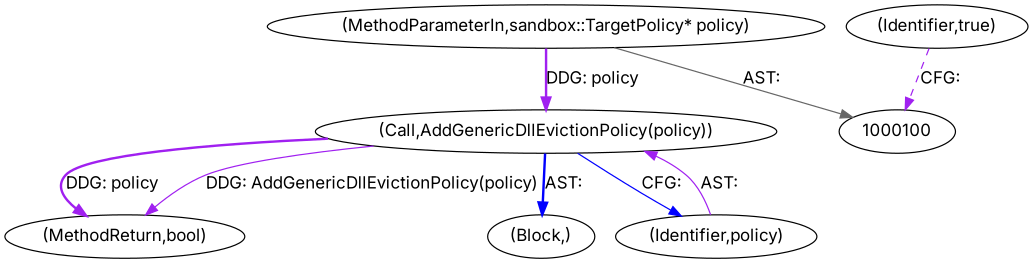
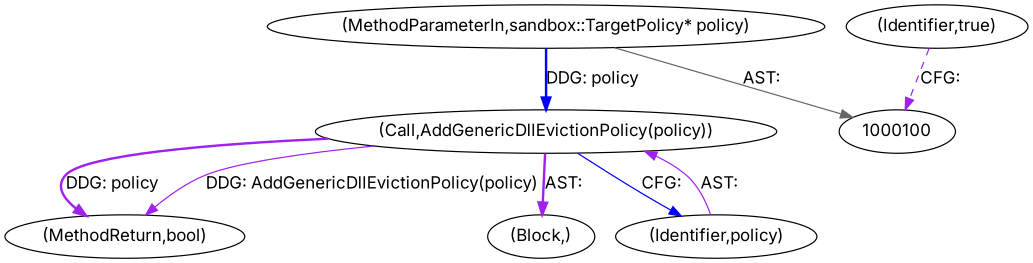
(546, 73) -> (546, 73)
(544, 178) -> (544, 178)
